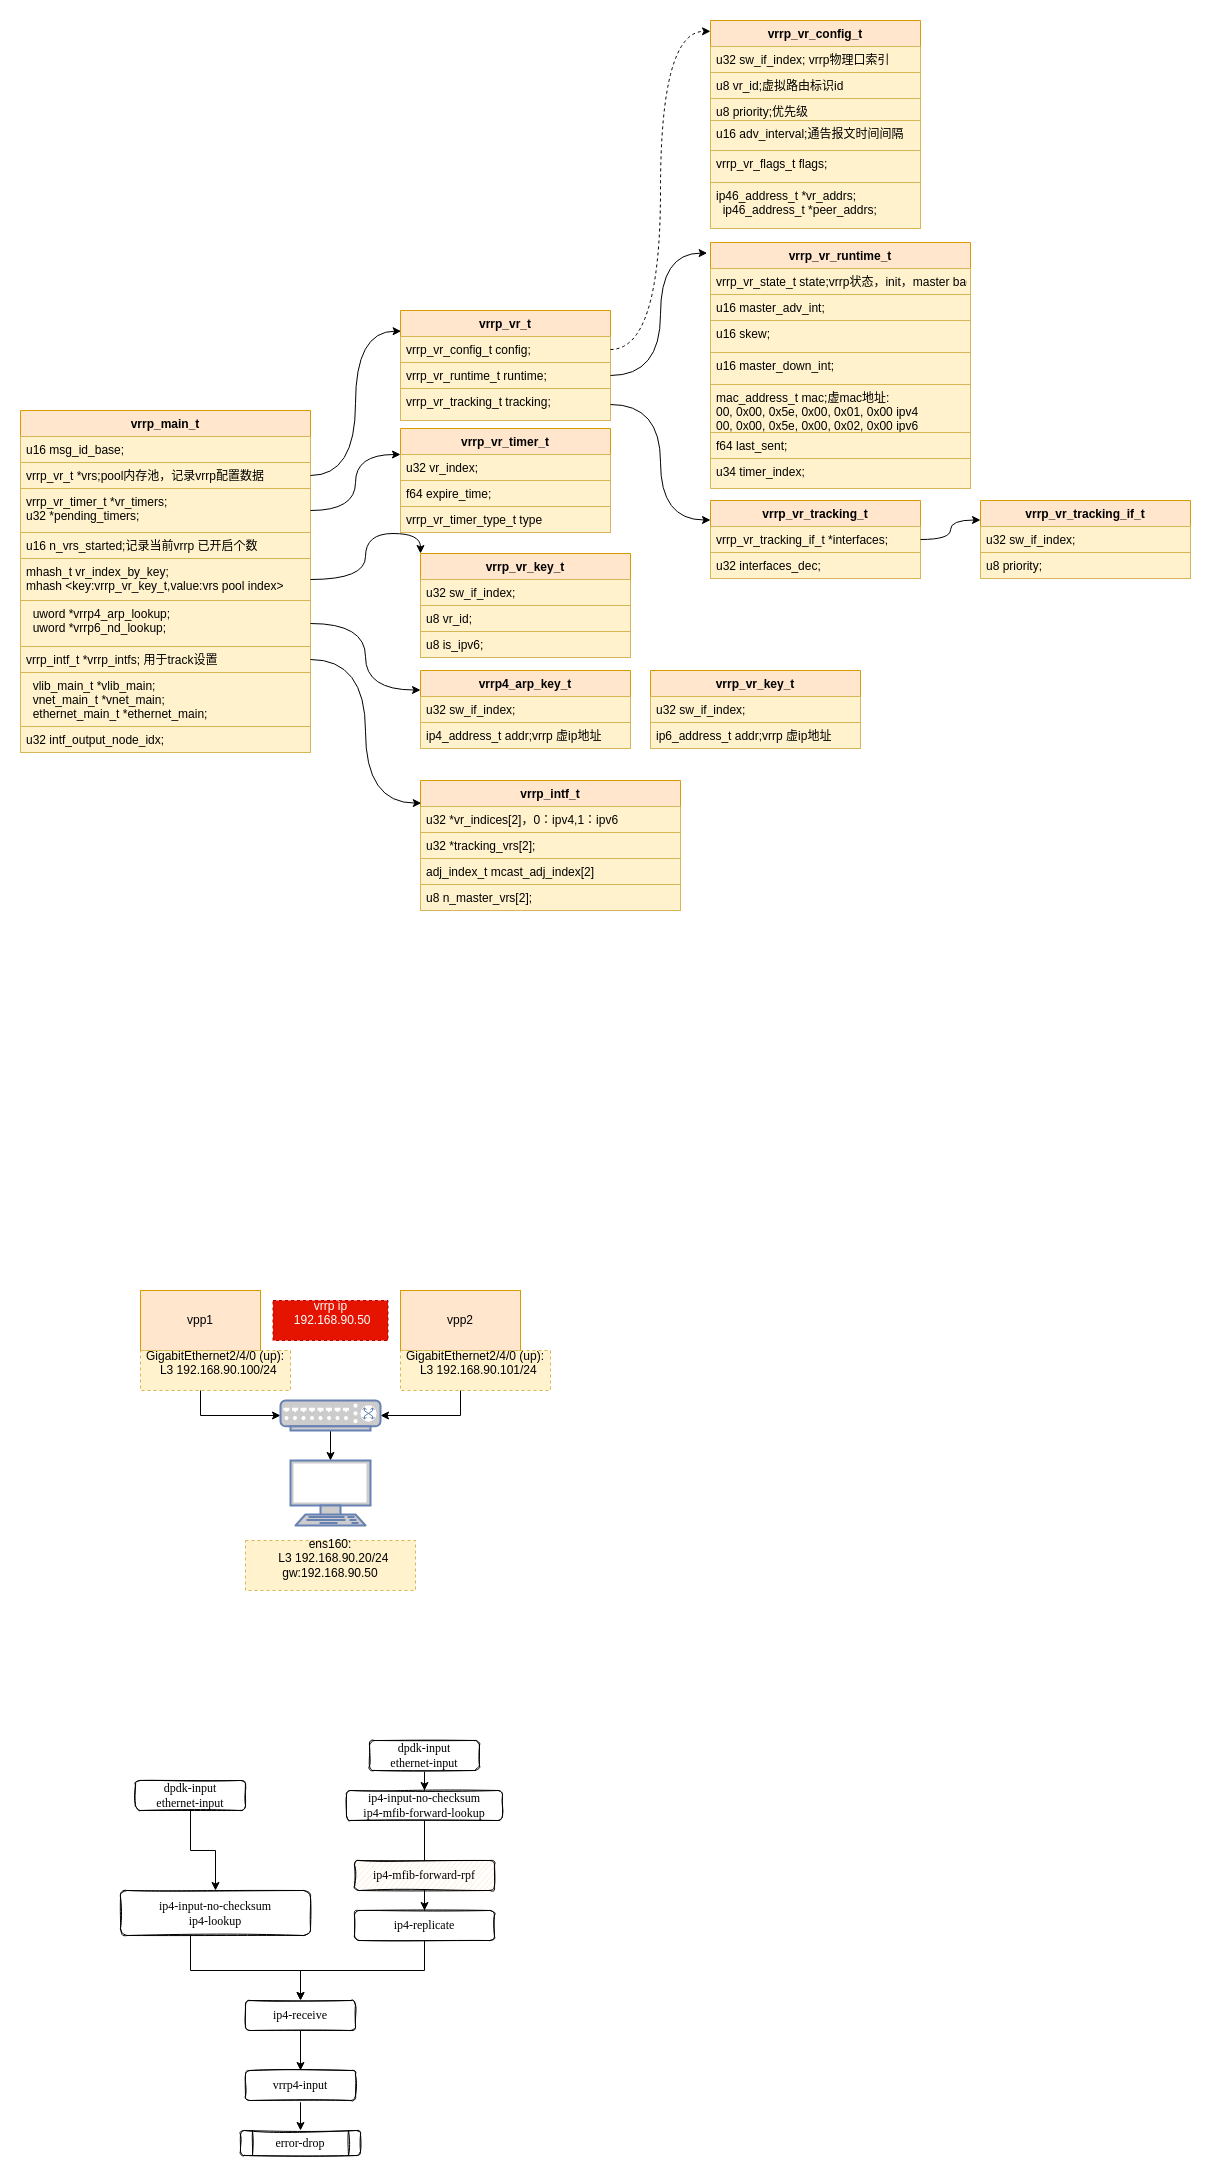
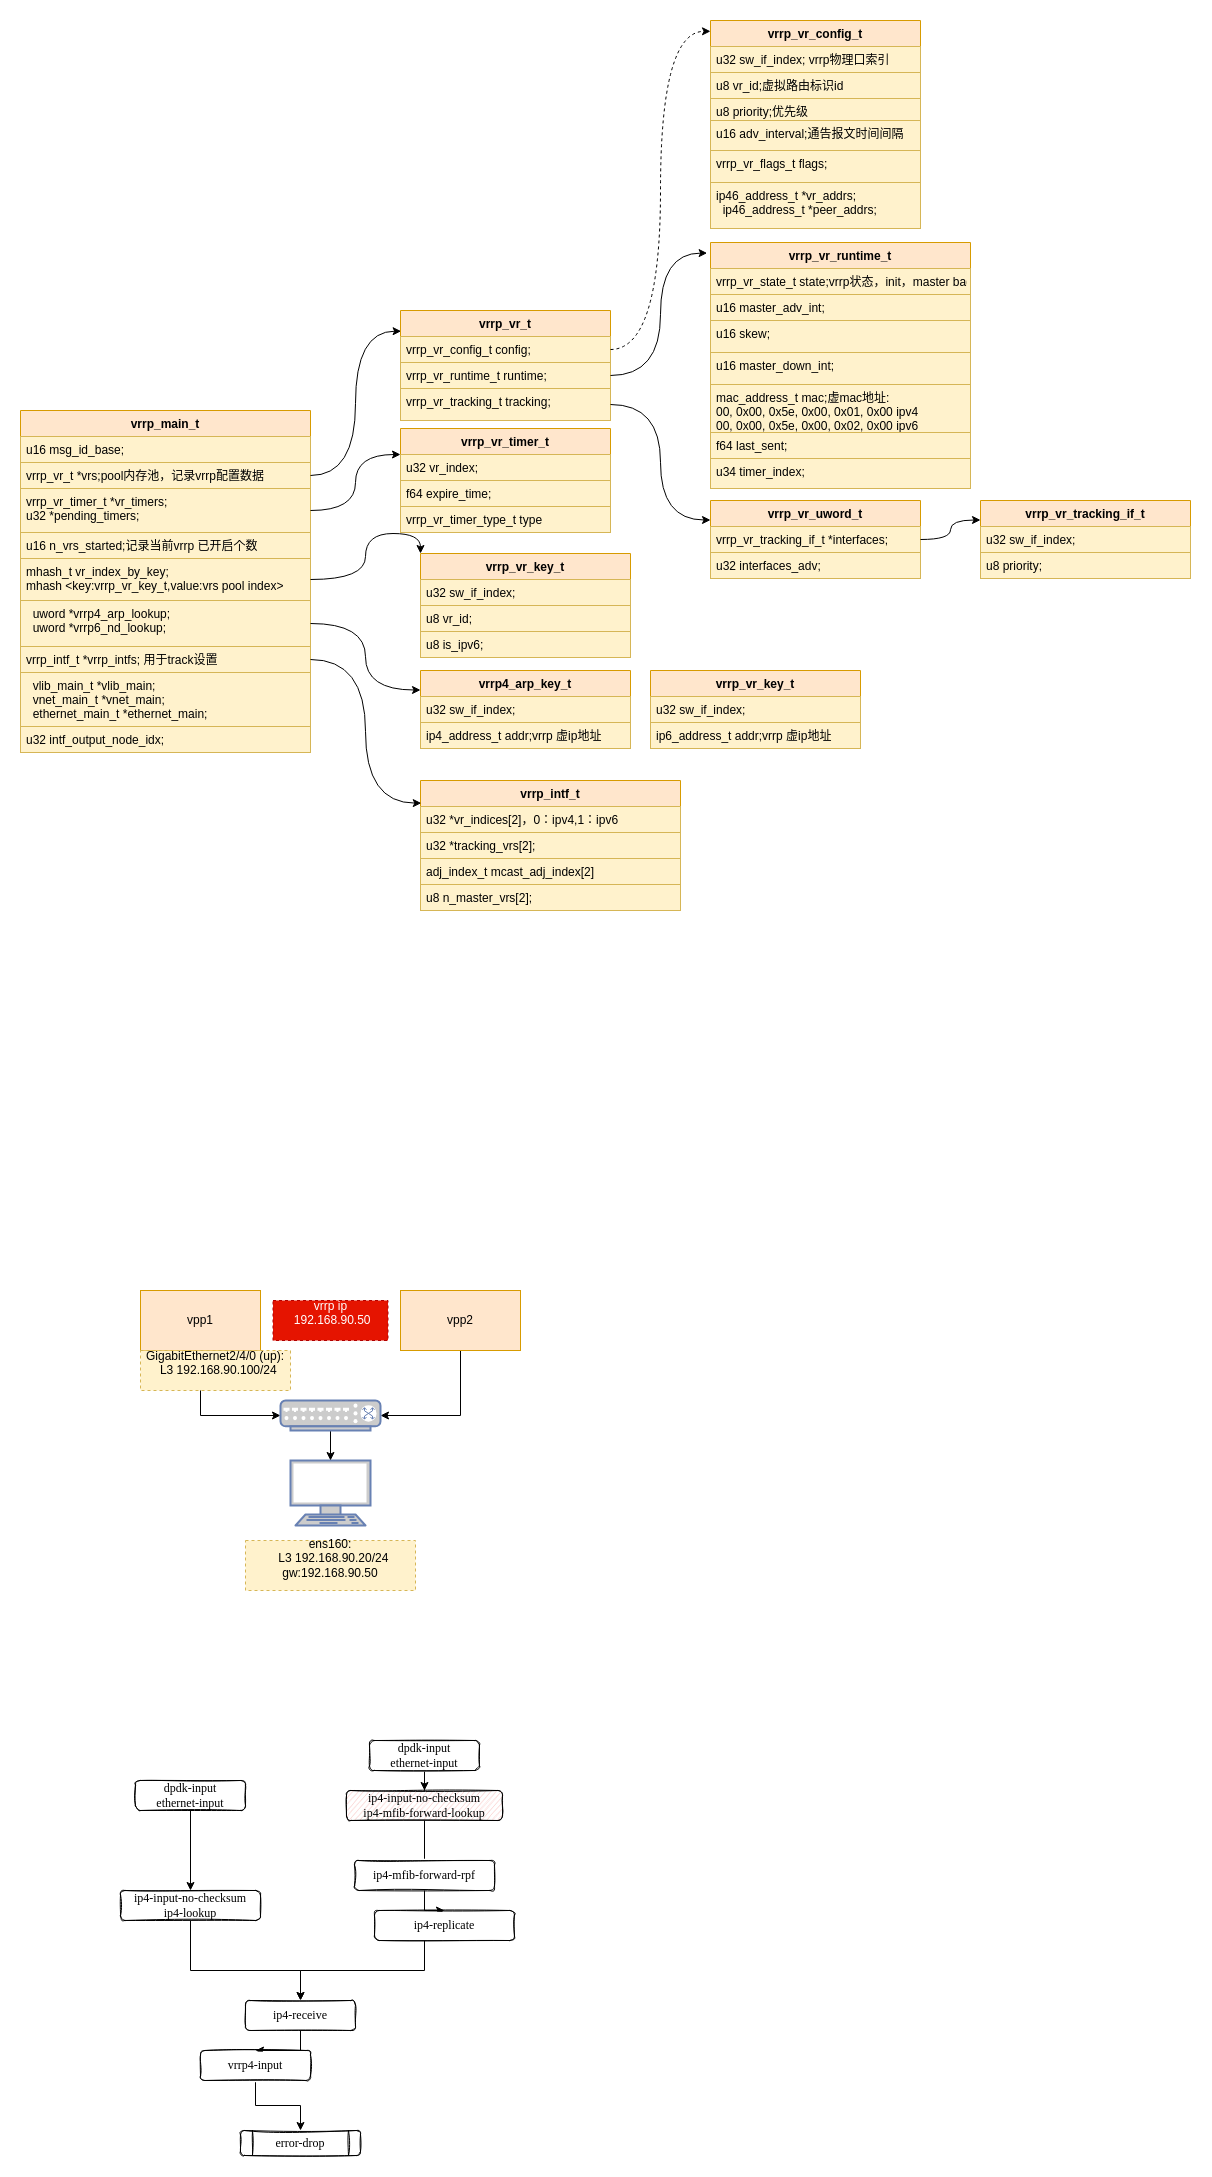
(815, 514) -> (815, 514)
(775, 566) -> (775, 566)
(476, 1371) -> none
(425, 1806) -> (425, 1806)
(425, 1876) -> (425, 1876)
(216, 1913) -> (191, 1906)
(425, 1926) -> (445, 1926)
(301, 2086) -> (256, 2066)
